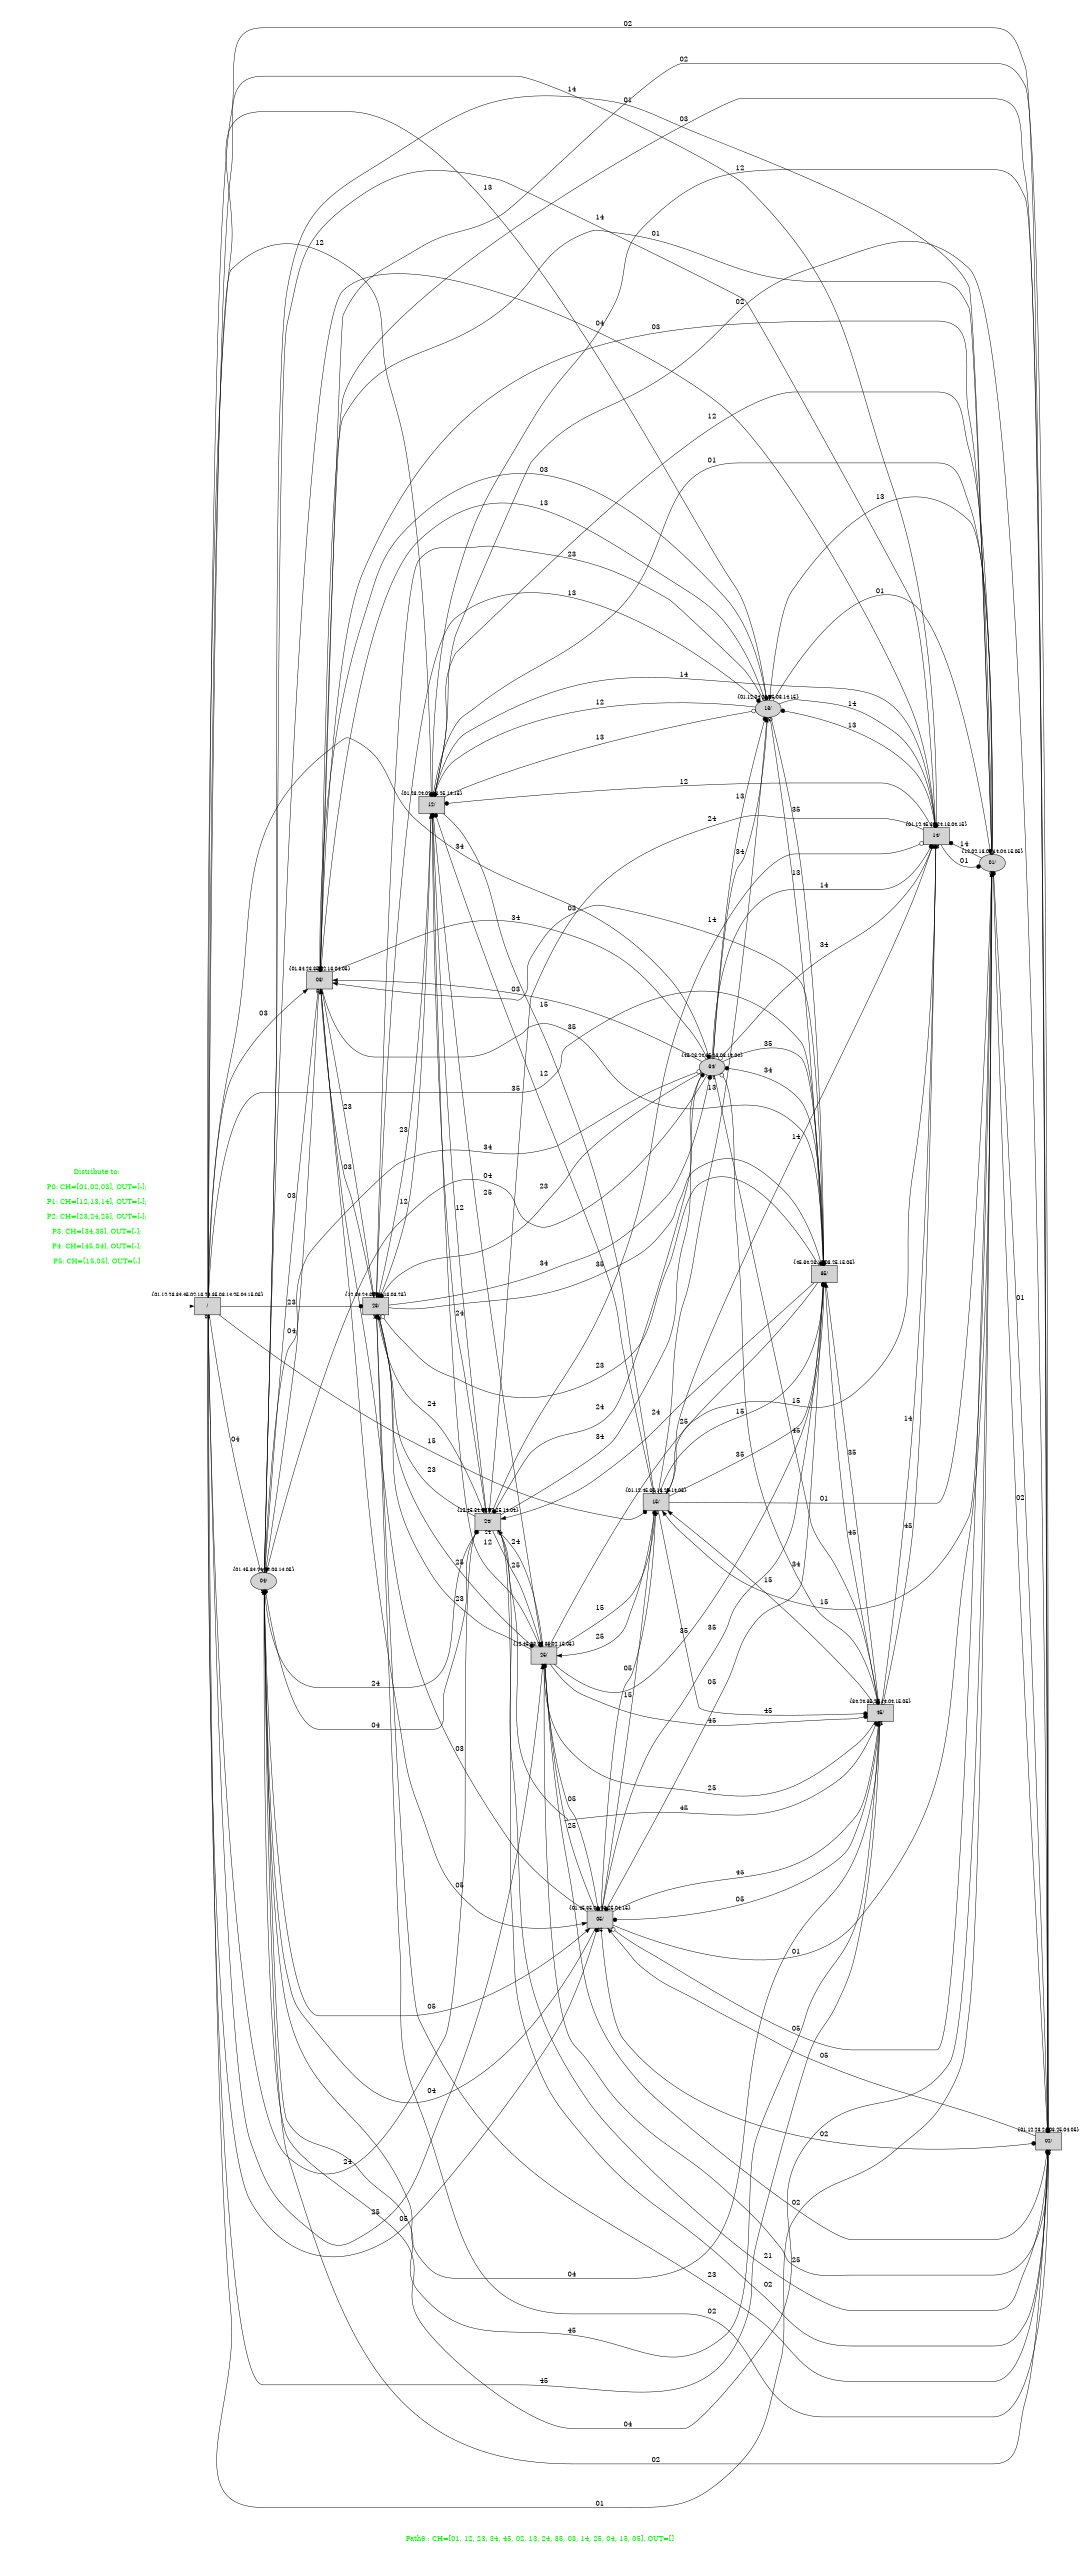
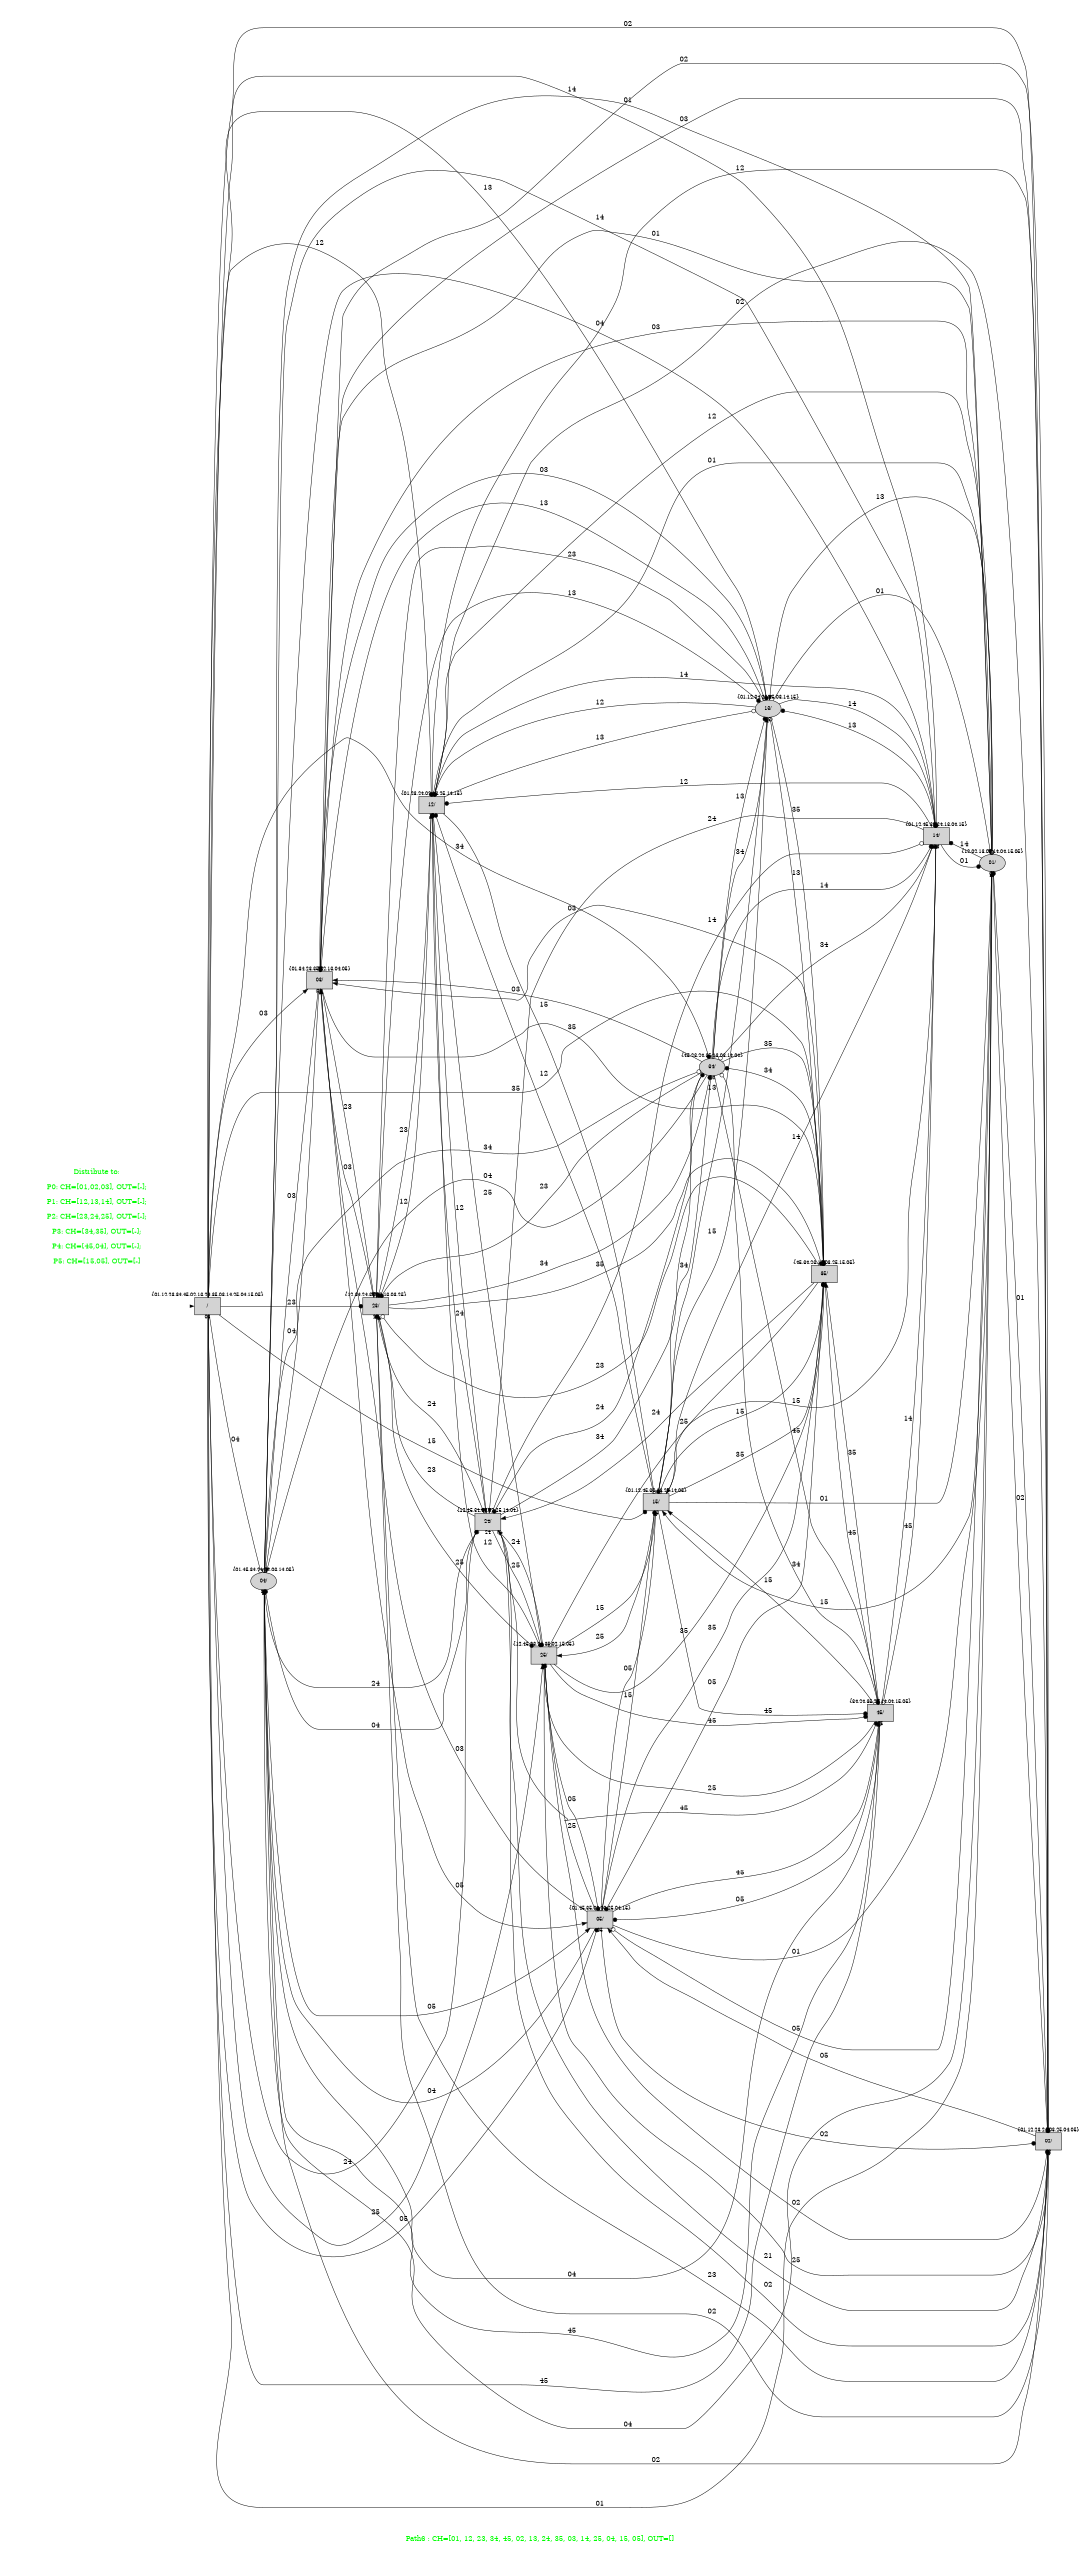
(540, 927) -> (680, 1286)
none -> (743, 1109)
(479, 1229) -> (479, 1229)
(402, 1512) -> none
